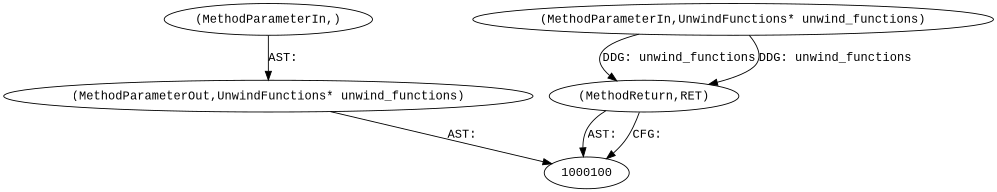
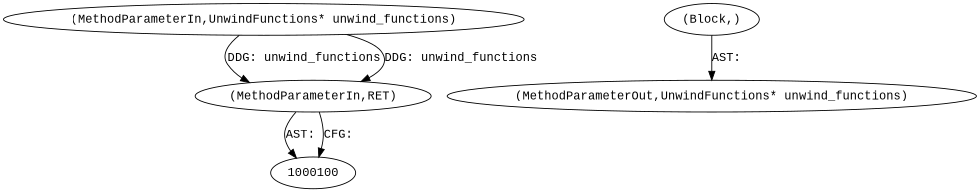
(268, 19) -> (712, 19)
(644, 96) -> (313, 96)
(437, 137) -> none
